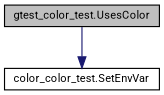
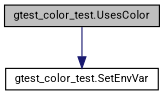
(82, 79) -> (82, 79)
